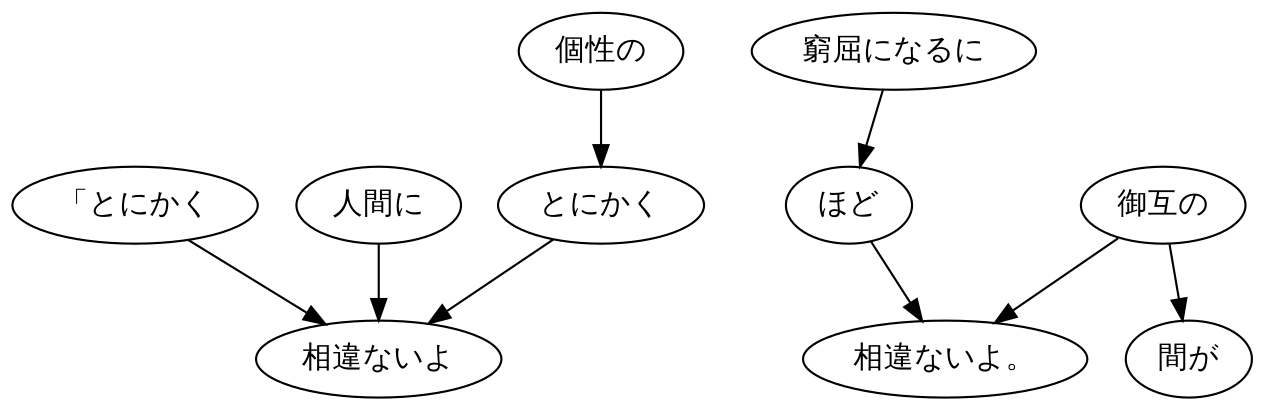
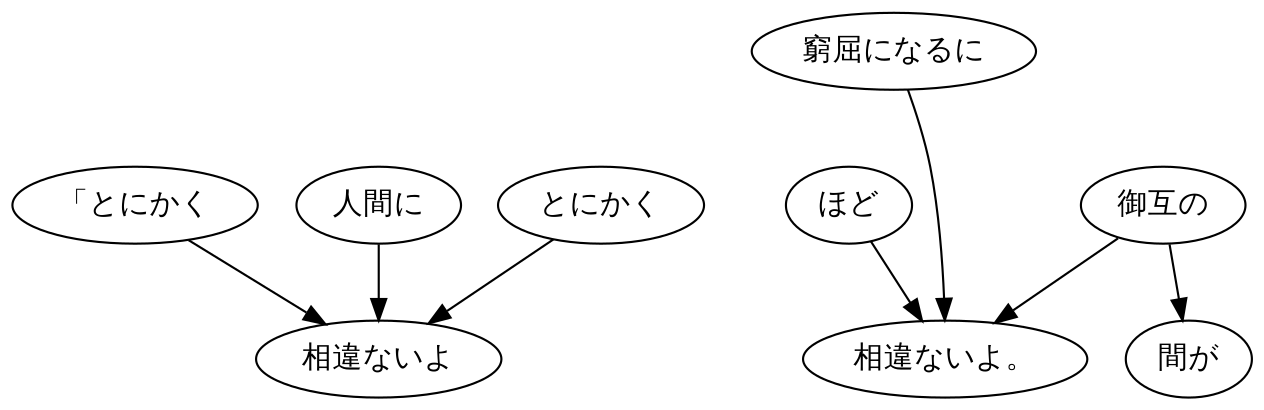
(601, 51) -> none
(874, 118) -> (935, 192)
